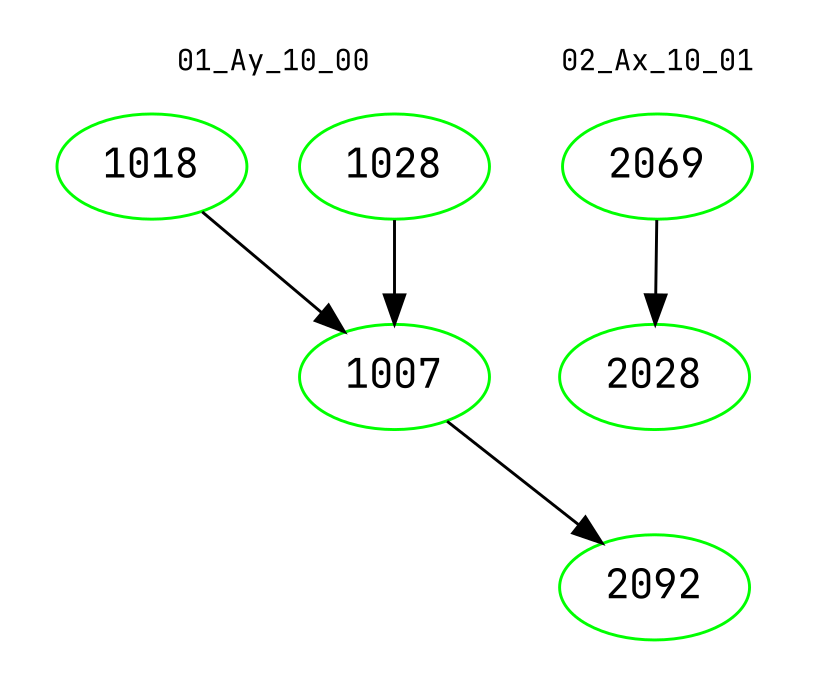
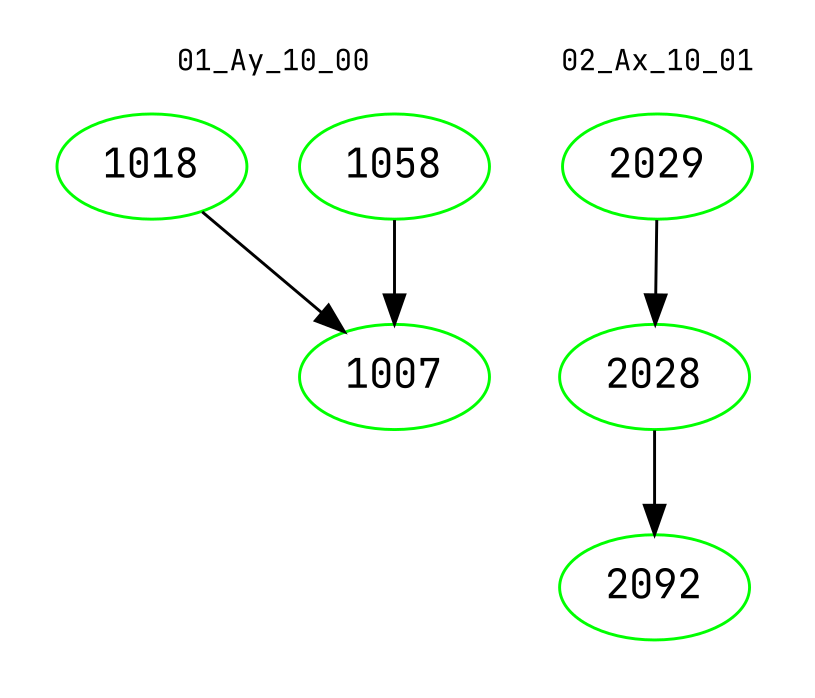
(395, 167) -> (395, 167)
(658, 167) -> (658, 167)
(513, 473) -> (655, 468)
